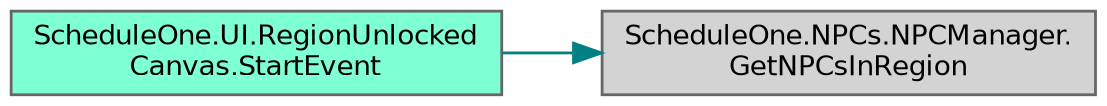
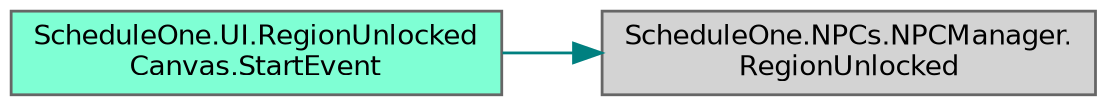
(849, 53) -> (849, 53)
